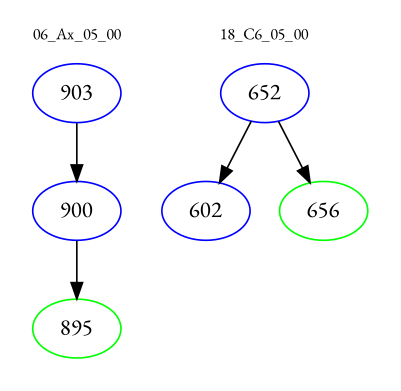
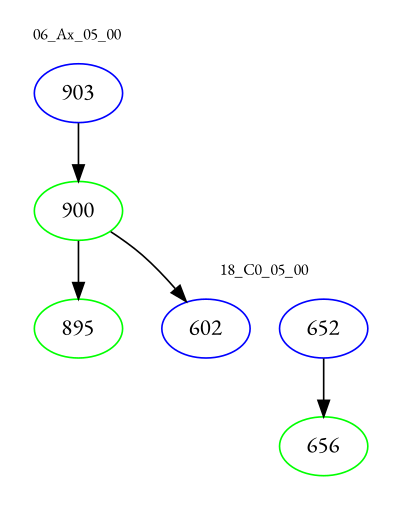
(265, 35) -> (265, 271)
(239, 145) -> (159, 271)
(77, 211) -> (78, 211)
